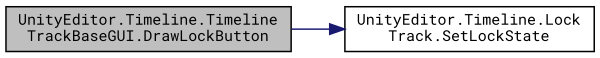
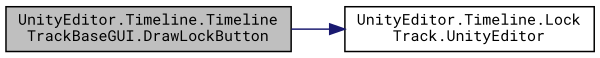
(470, 29) -> (470, 29)
